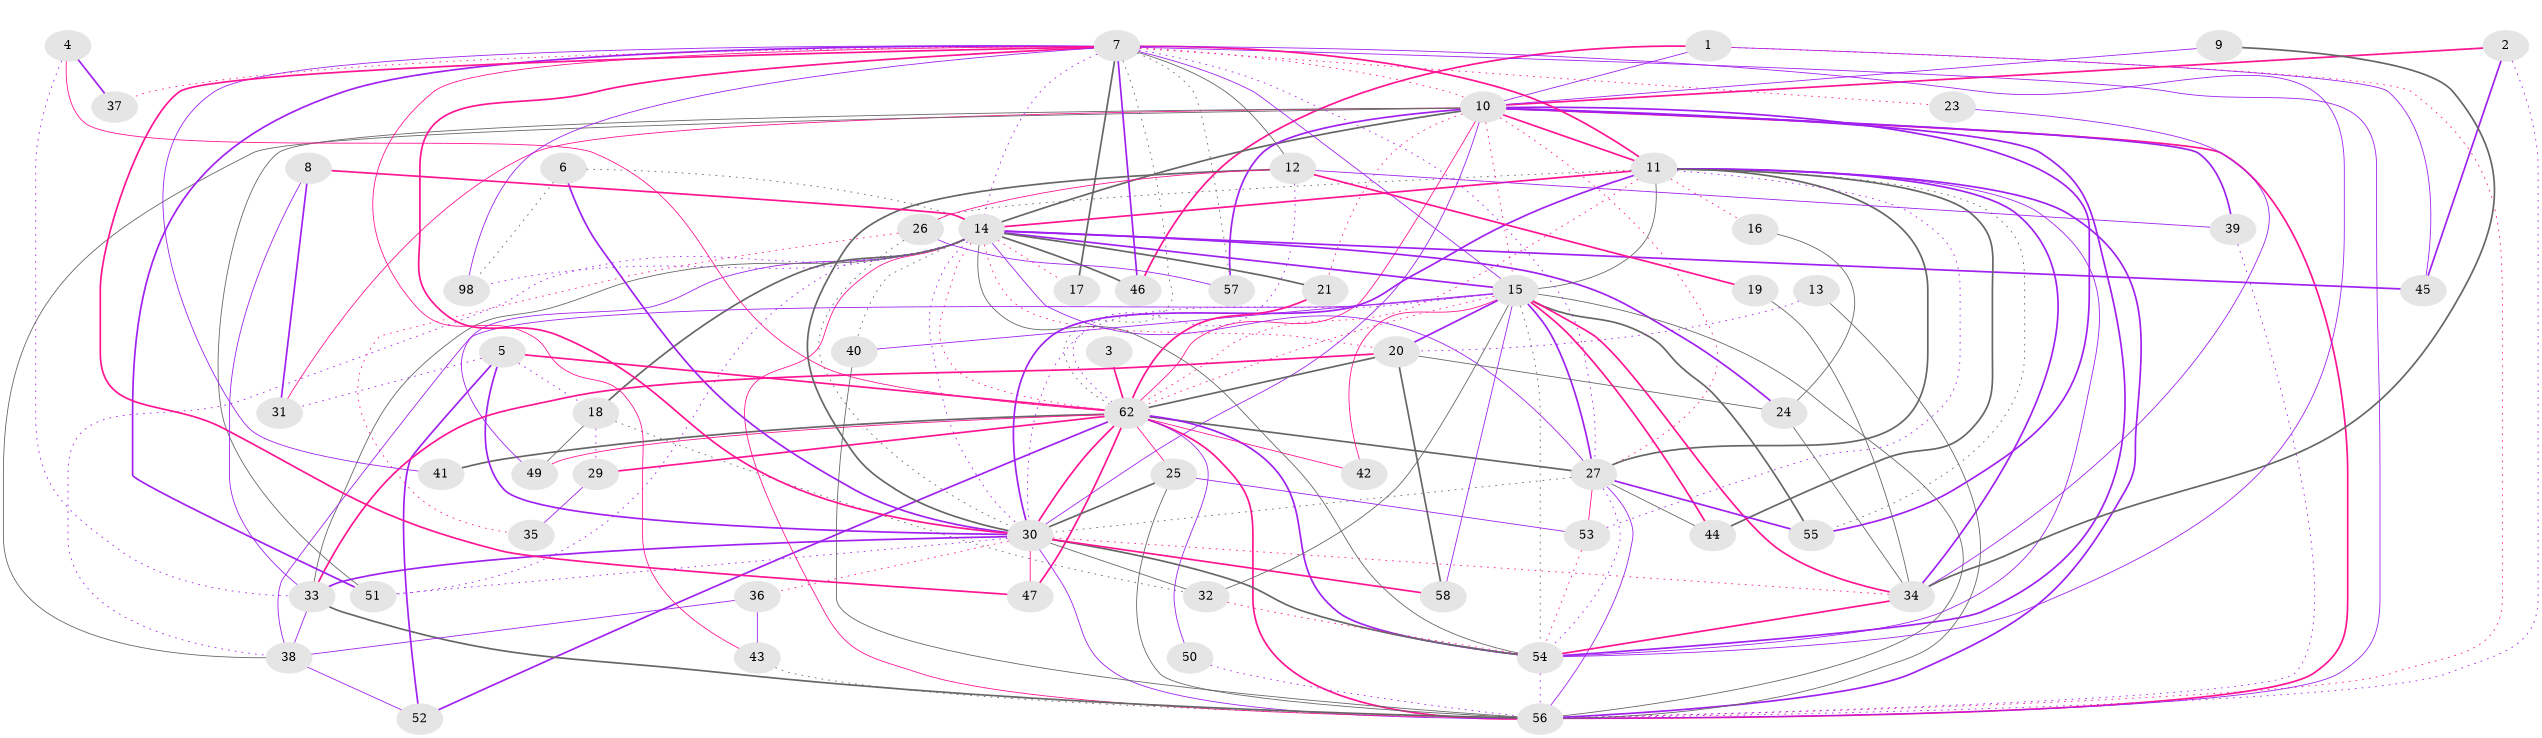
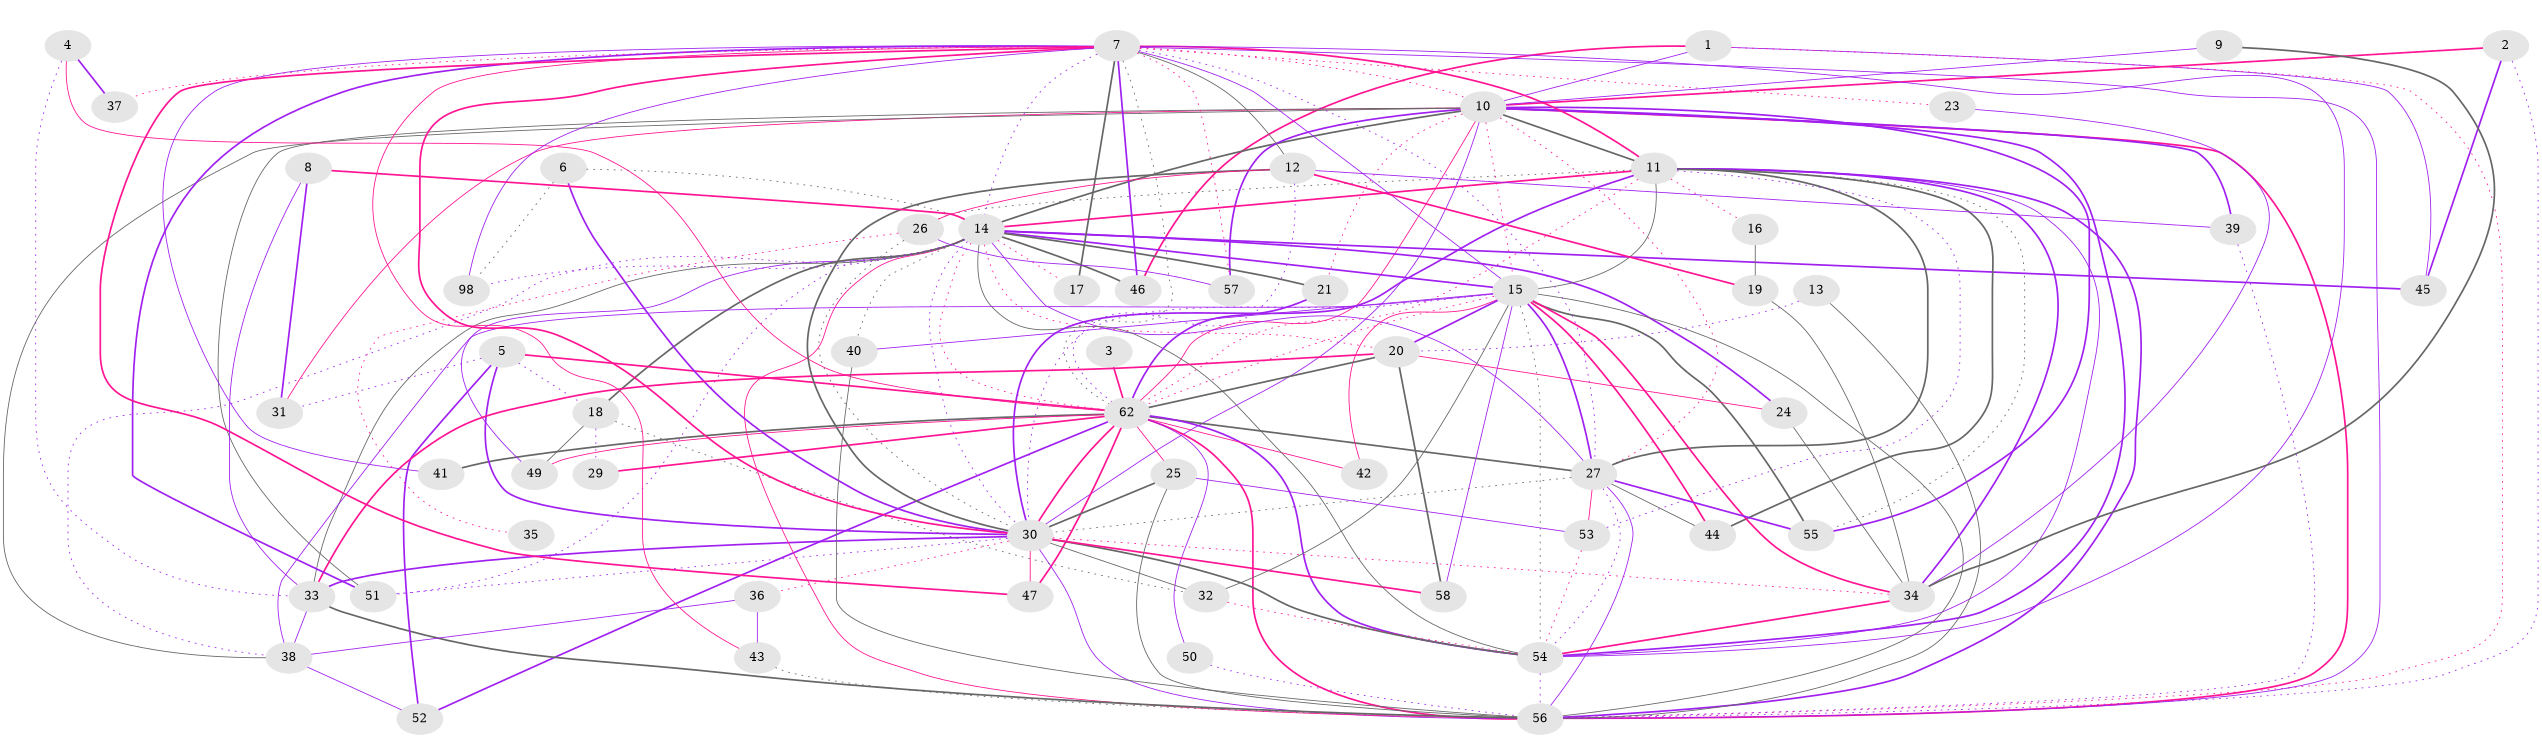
(1569, 138) -> (1569, 138)
(1209, 149) -> (1209, 149)
(1854, 305) -> (1755, 257)
(1171, 341) -> (1171, 341)
(1582, 381) -> (1582, 381)
(565, 503) -> none
